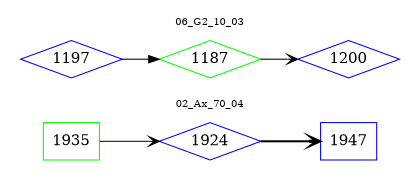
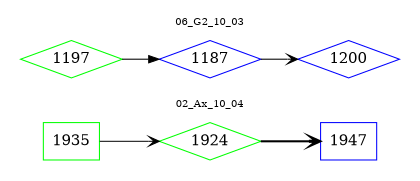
(71, 59) -> (71, 59)
(210, 59) -> (210, 59)
(210, 104) -> (210, 104)
(210, 141) -> (210, 141)
